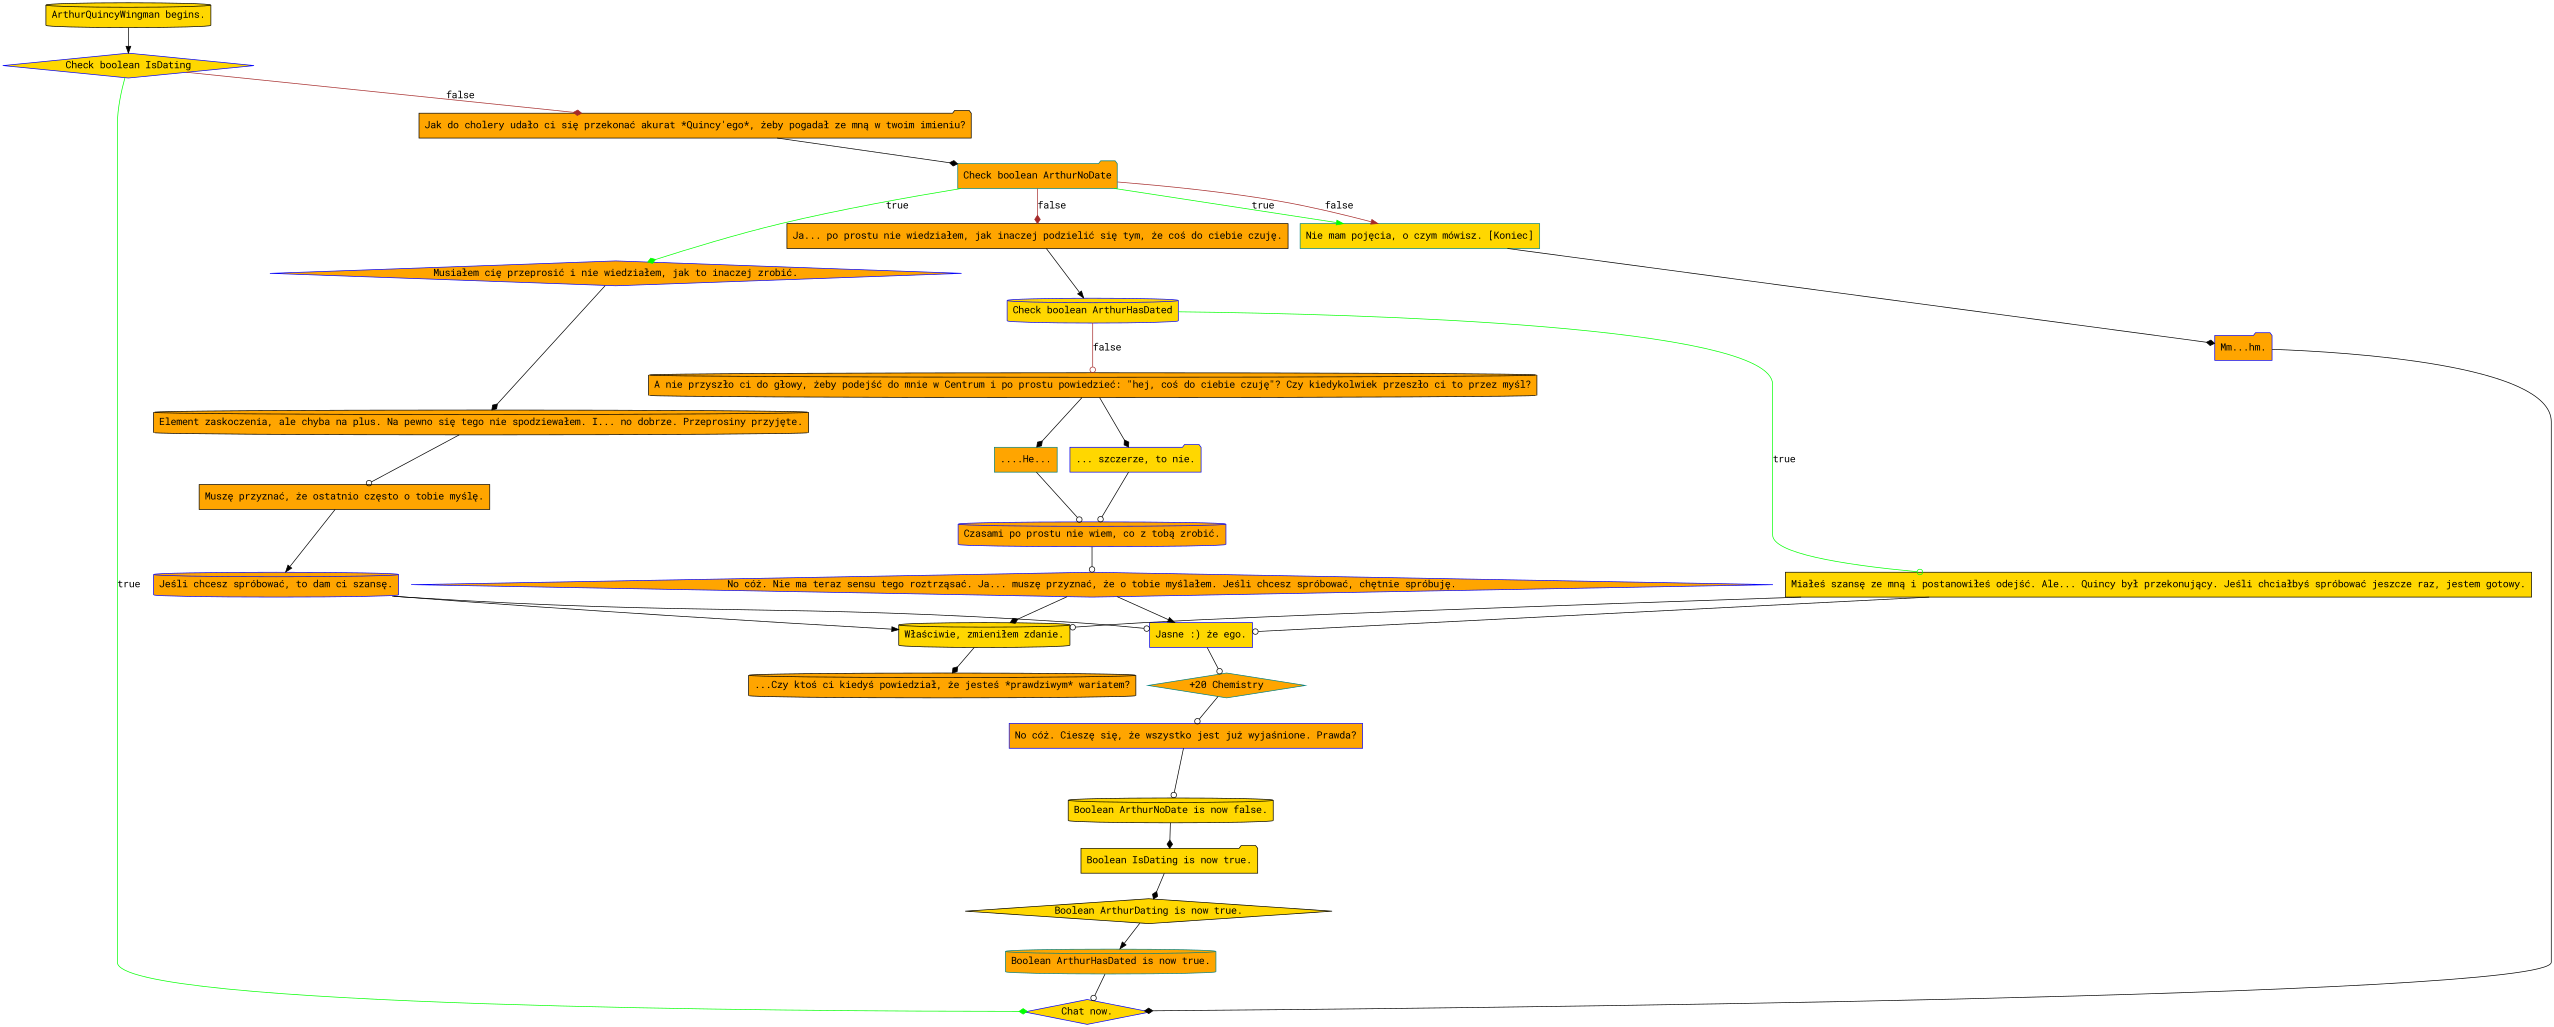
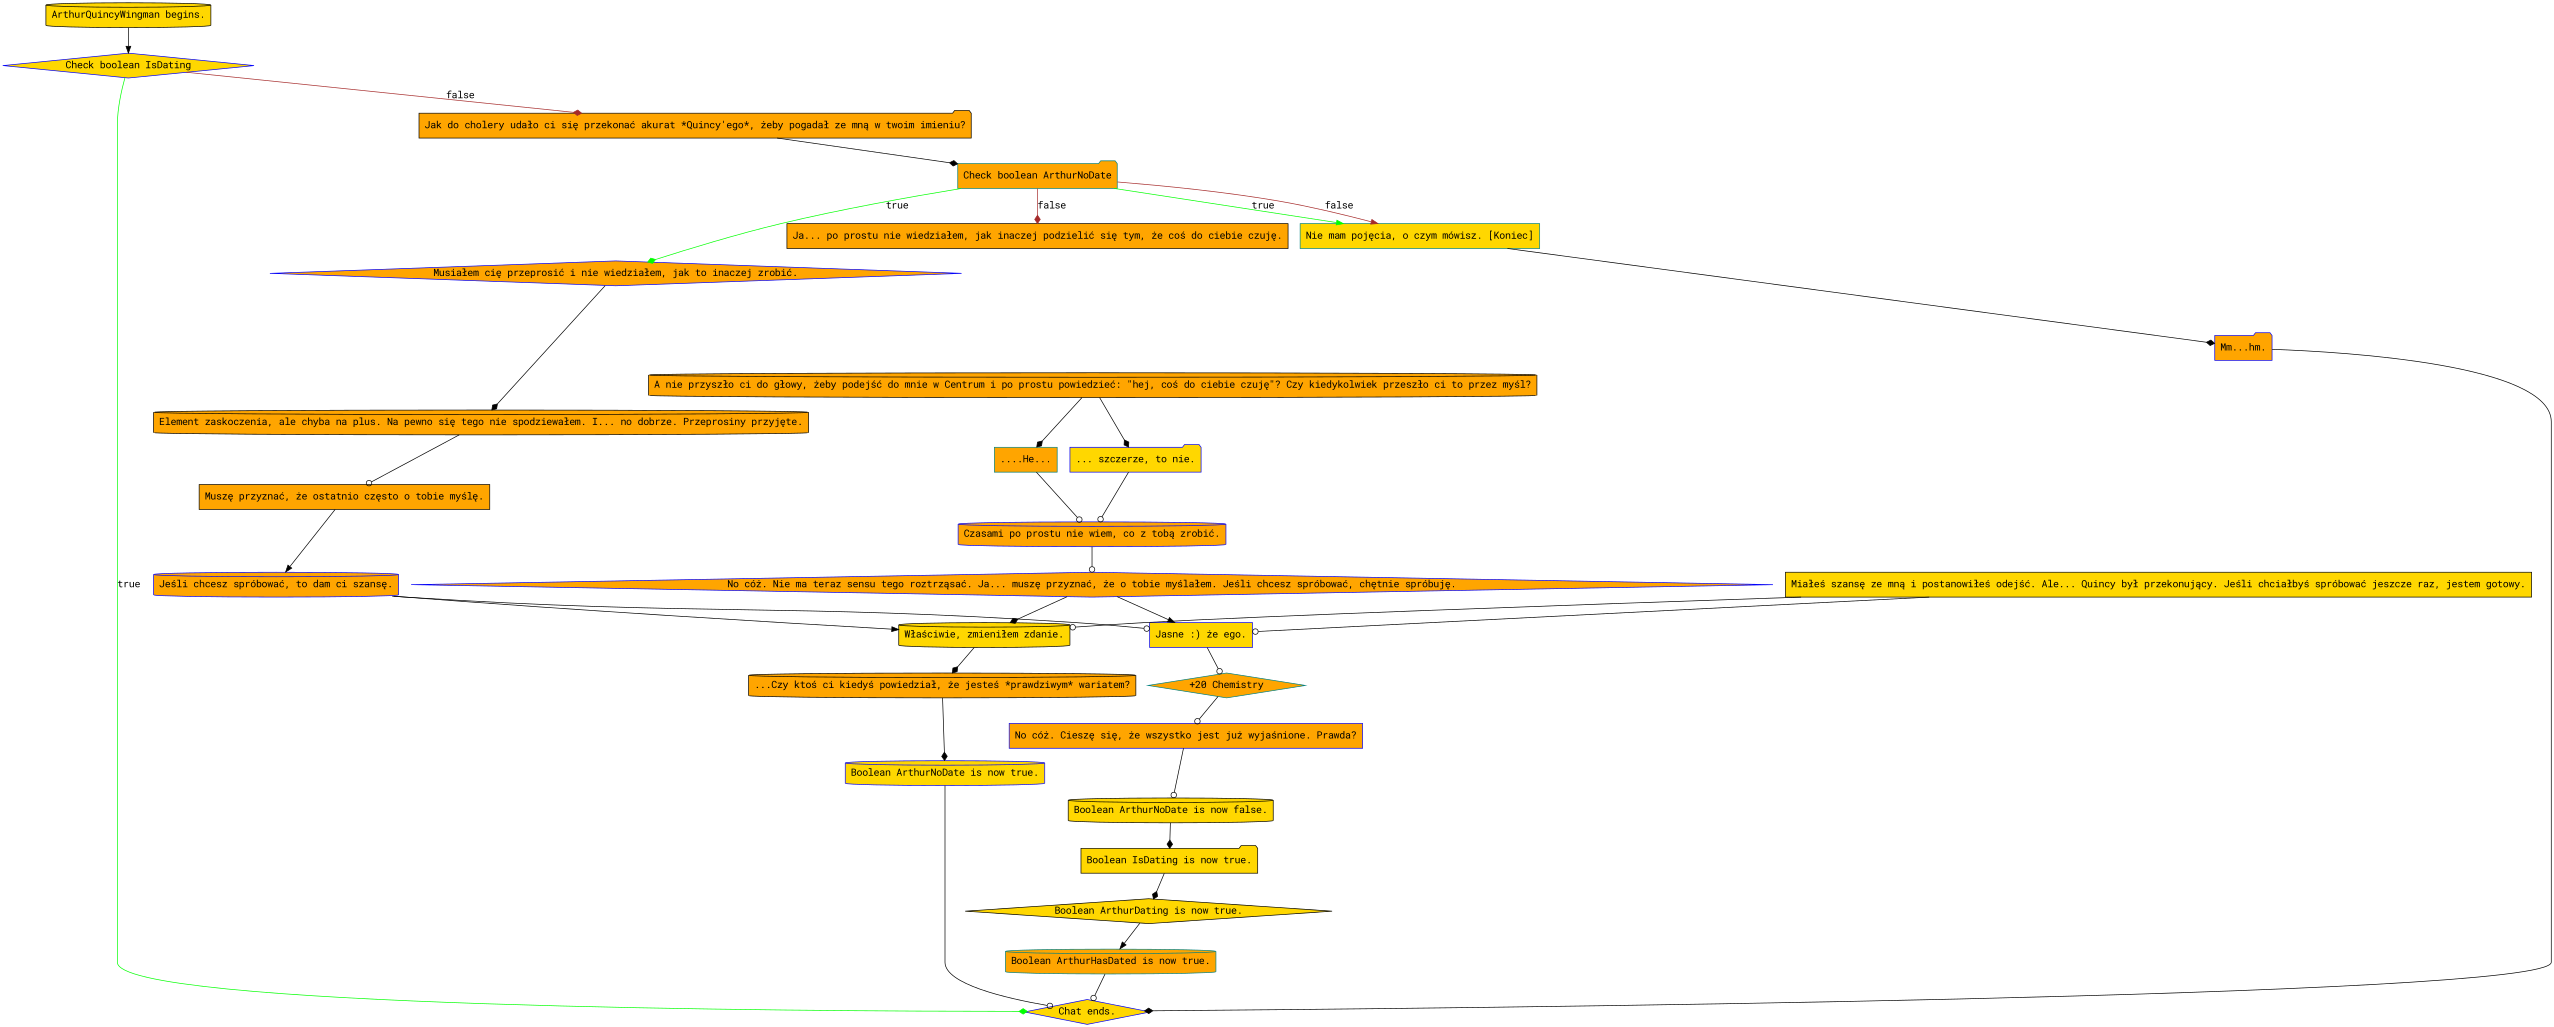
(1093, 311) -> none
none -> (945, 773)
(1087, 1012) -> (1087, 1012)
